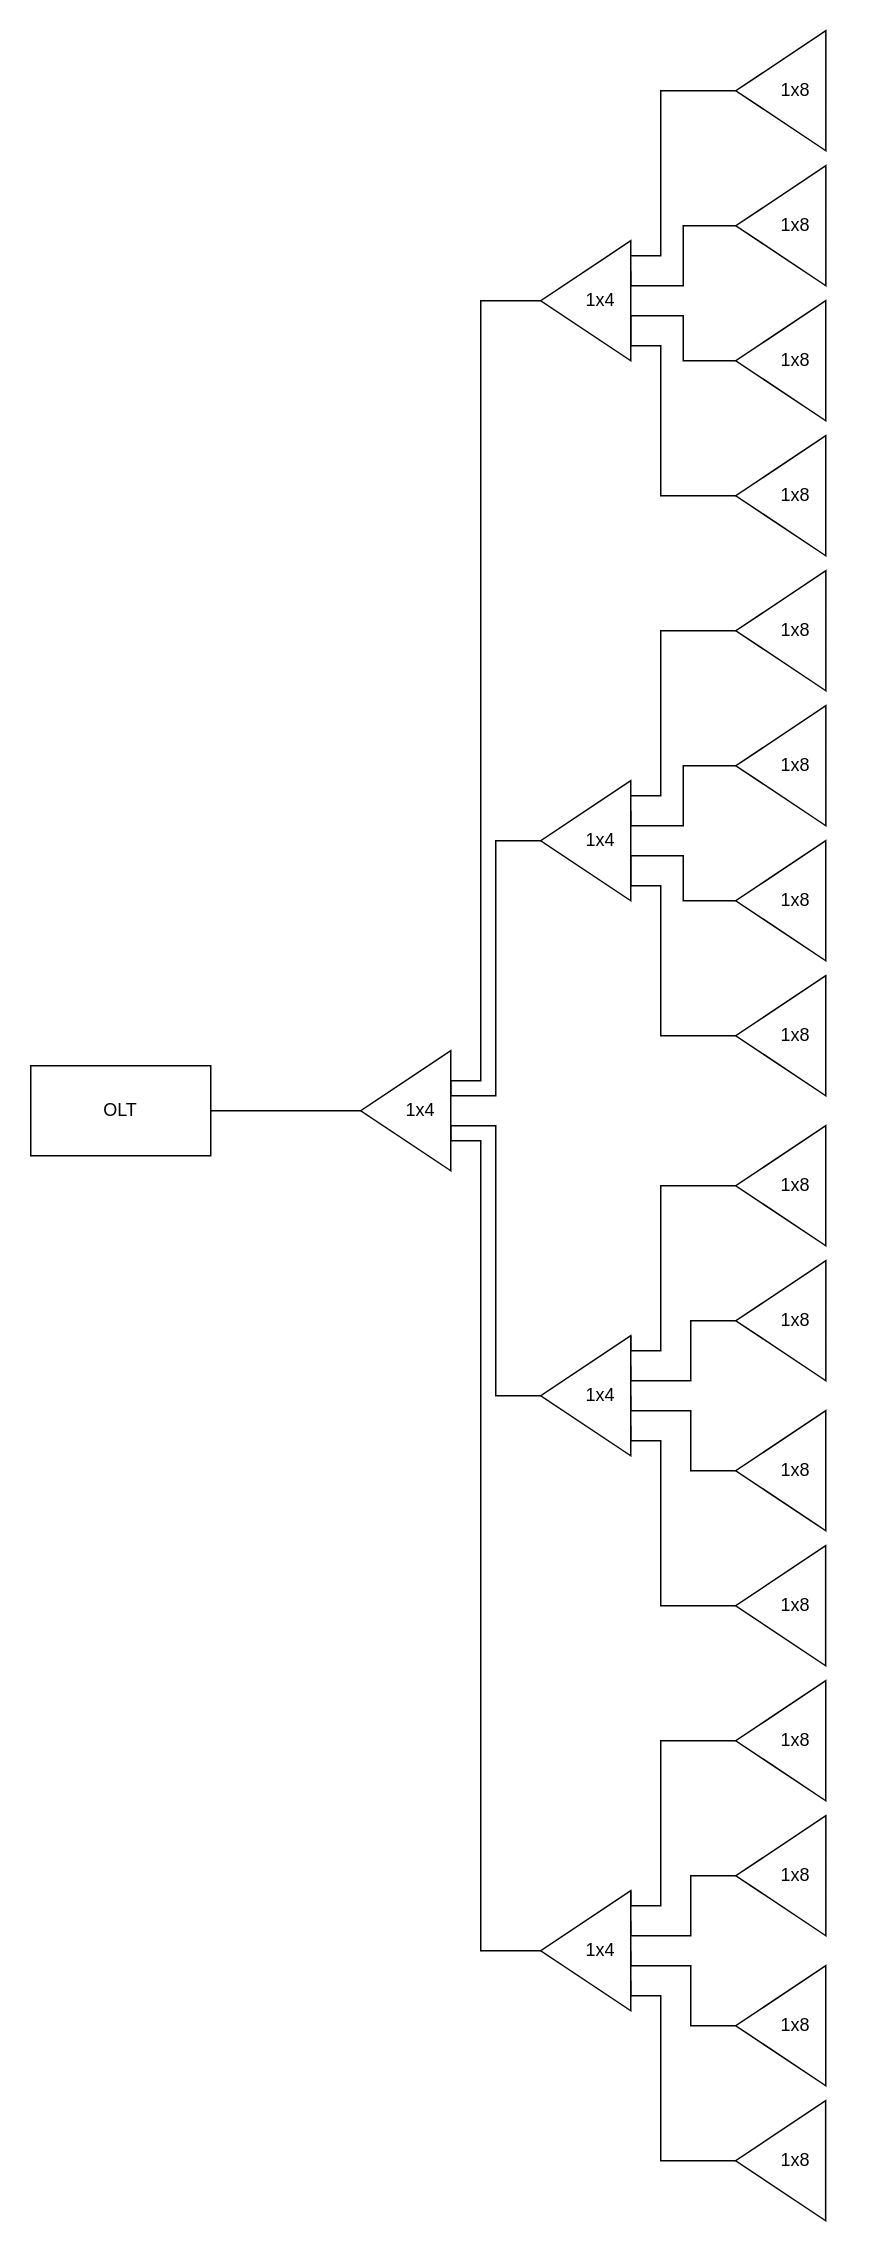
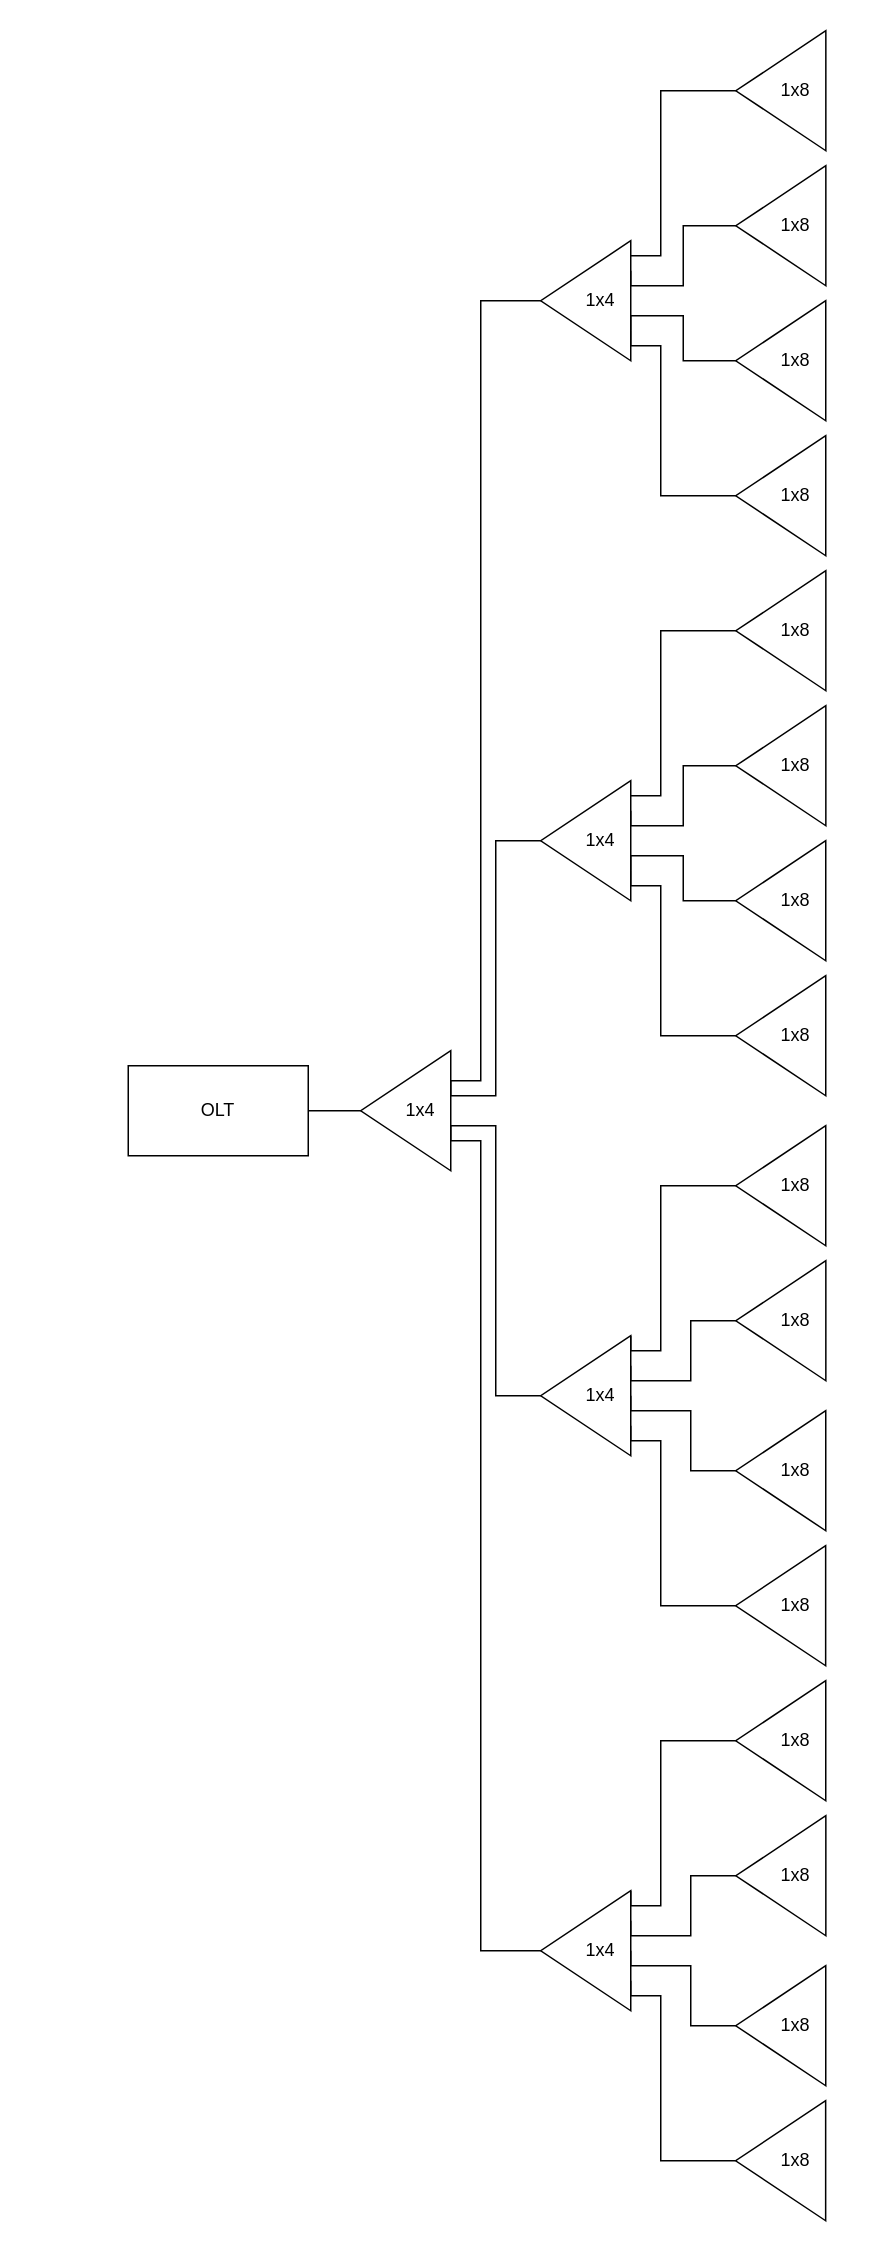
(121, 1111) -> (218, 1111)
